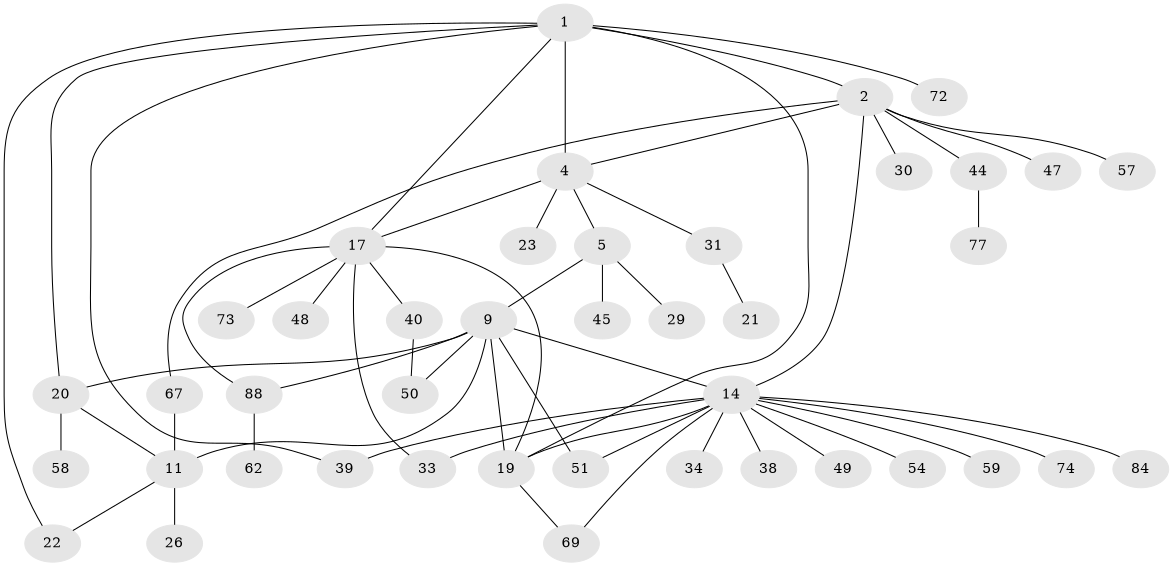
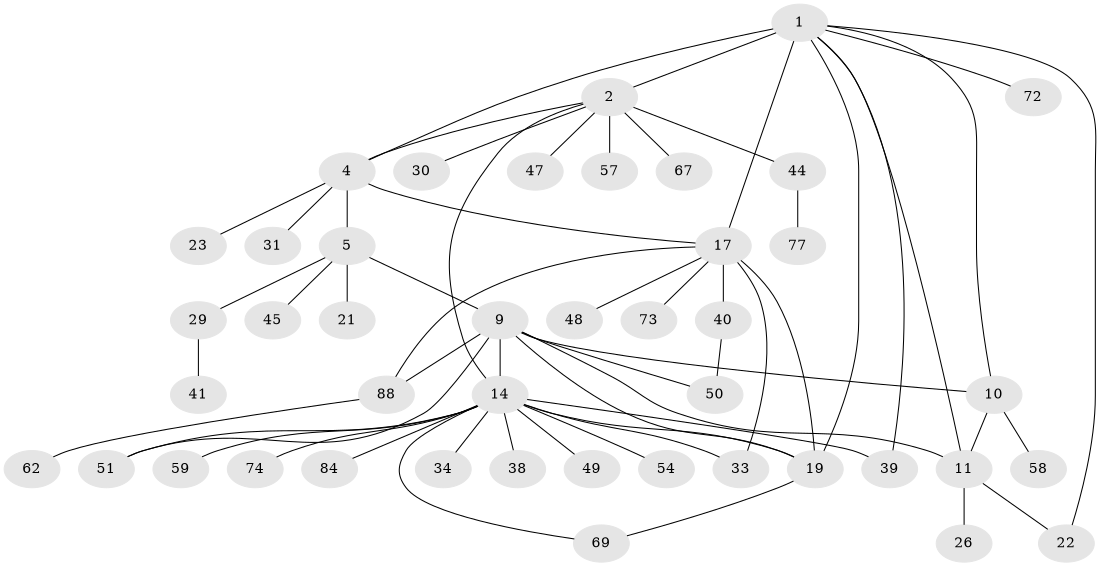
(733, 283) -> (347, 283)
(61, 395) -> (994, 395)
none -> (198, 395)
(175, 430) -> (909, 235)
